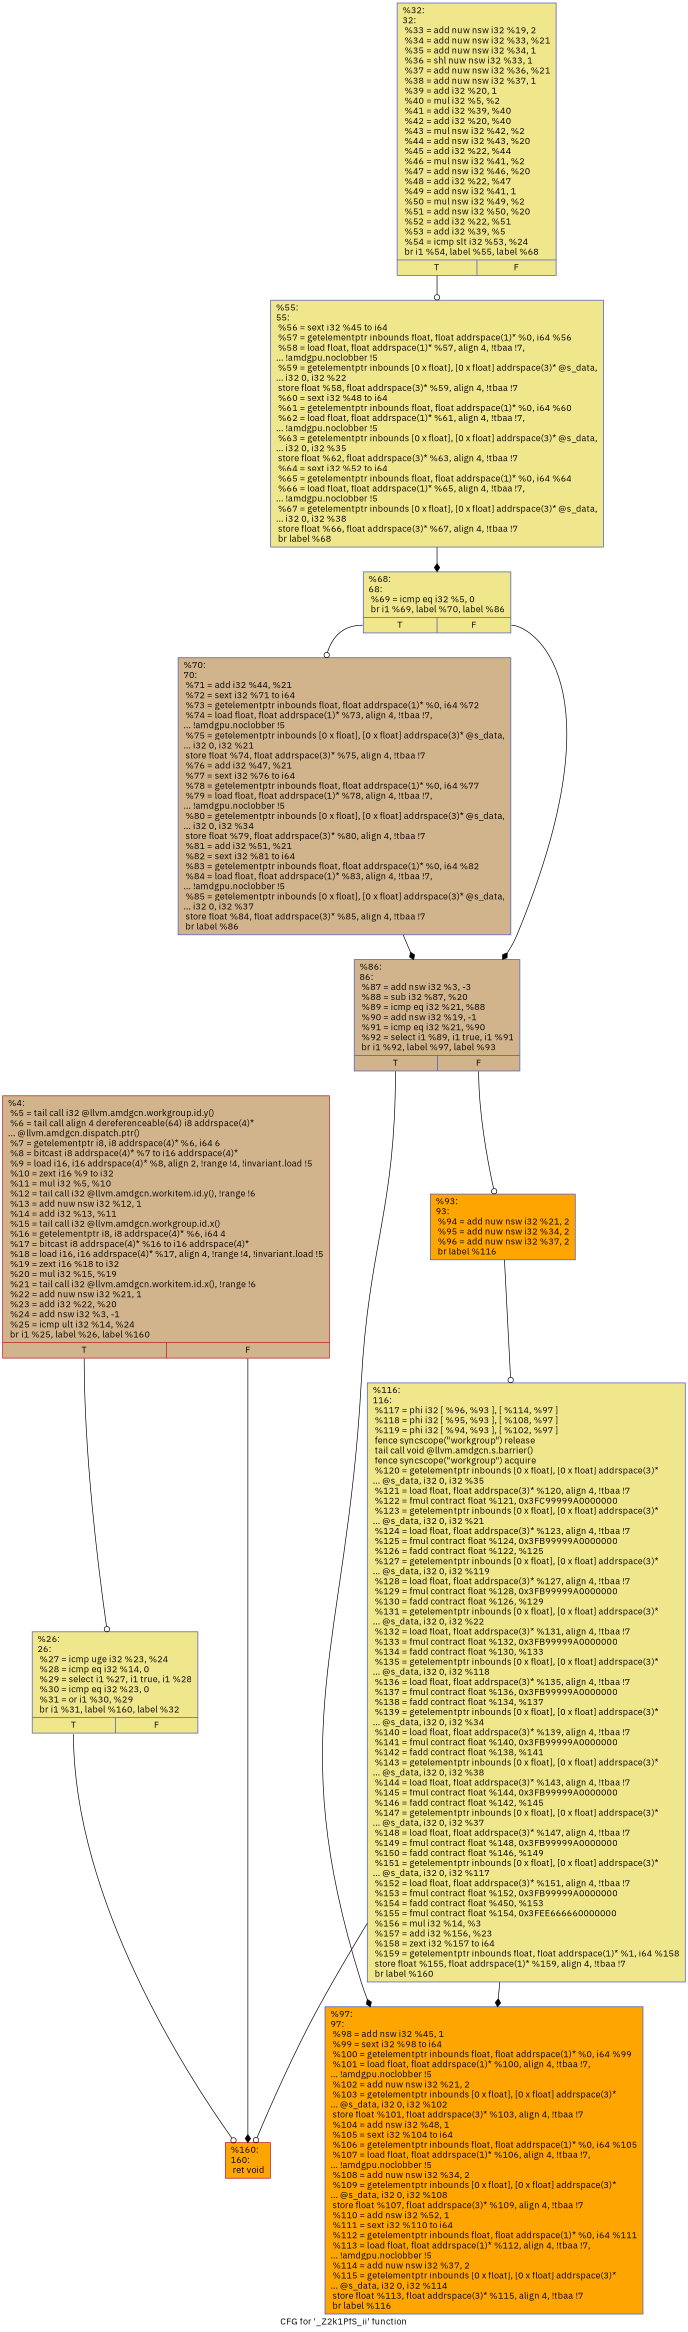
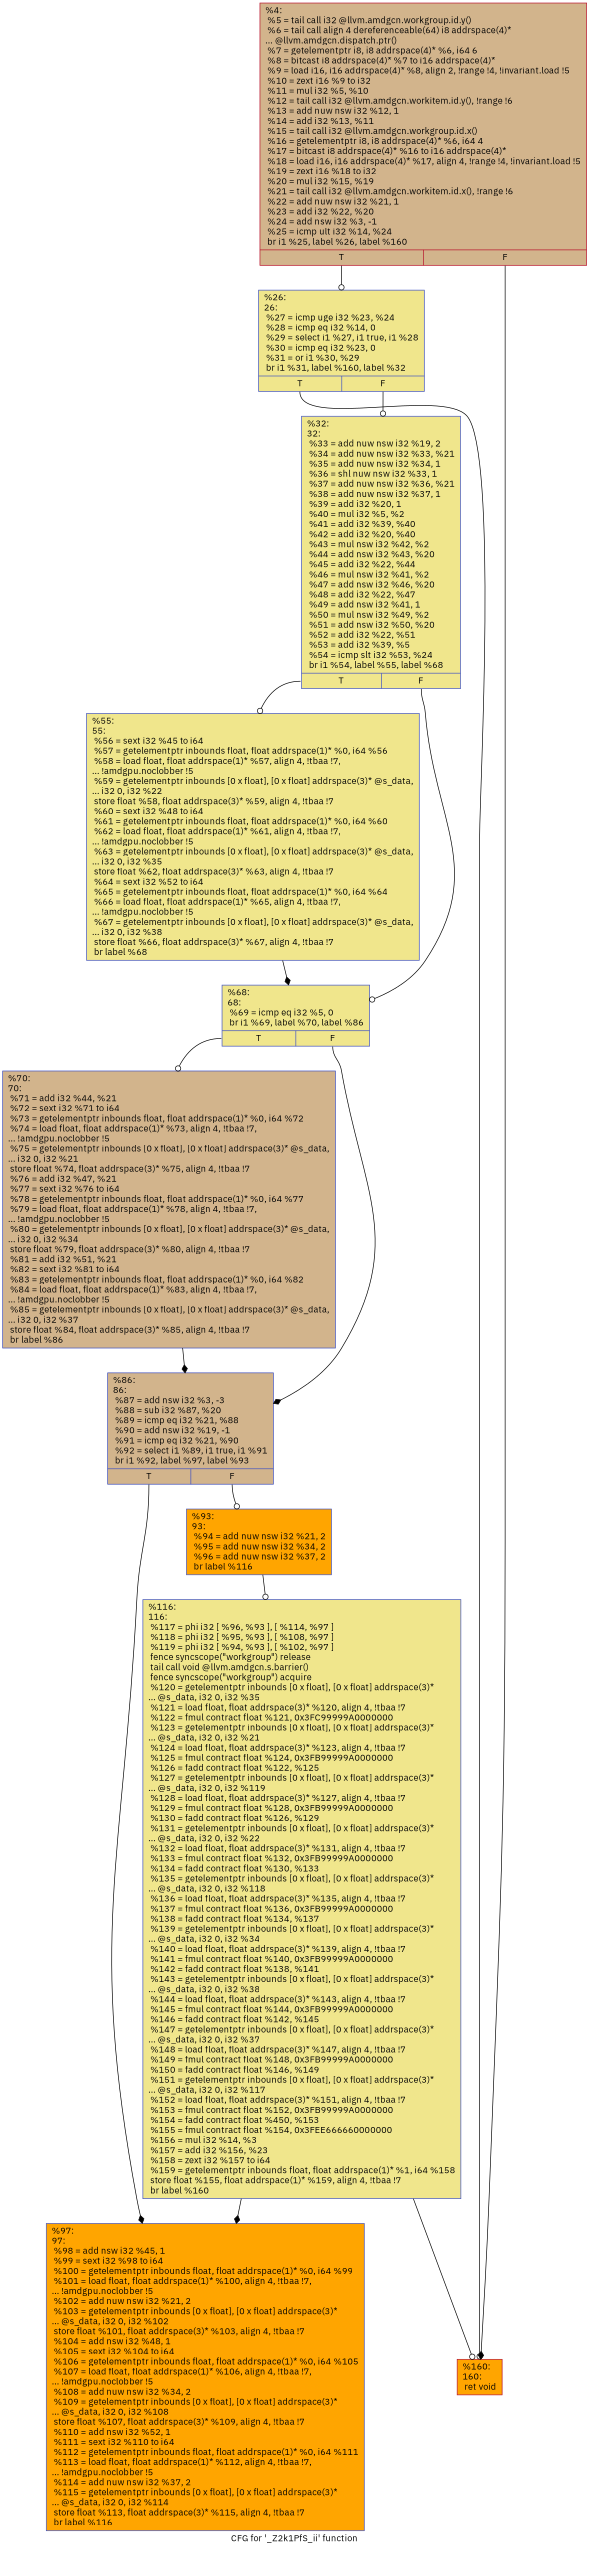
none -> (383, 401)
none -> (453, 858)
